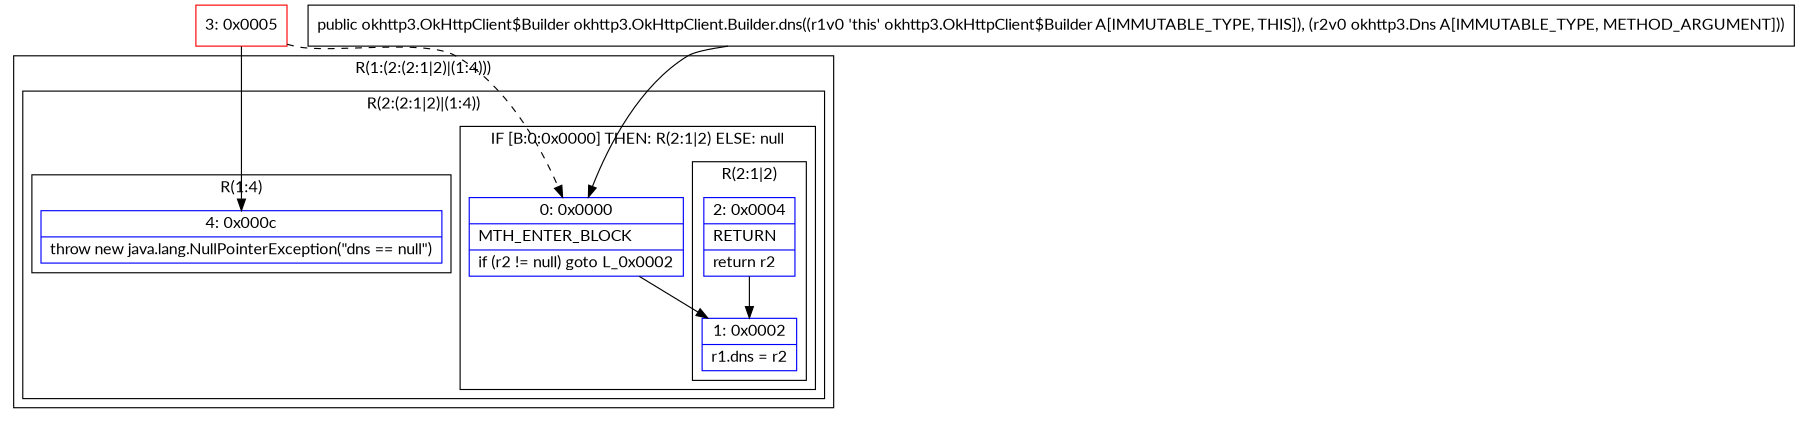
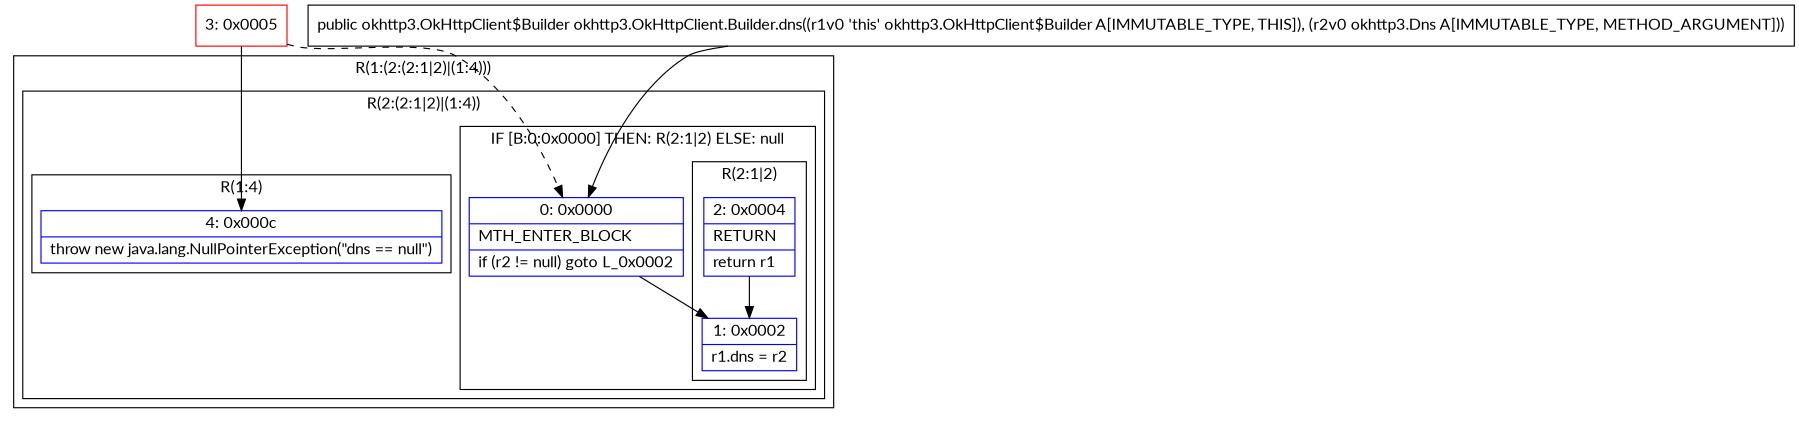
(744, 263) -> (744, 263)
